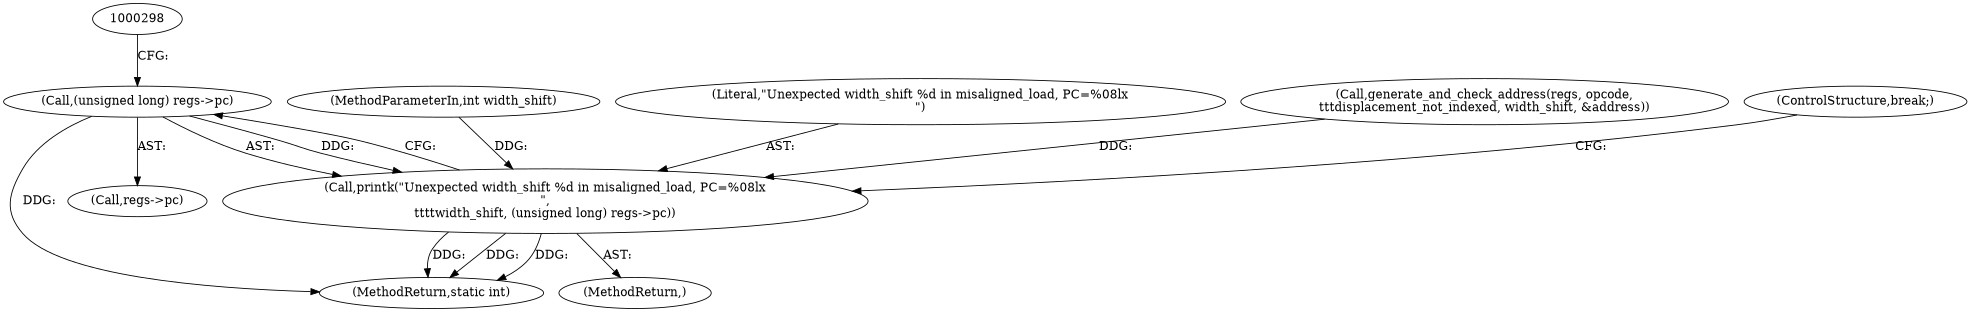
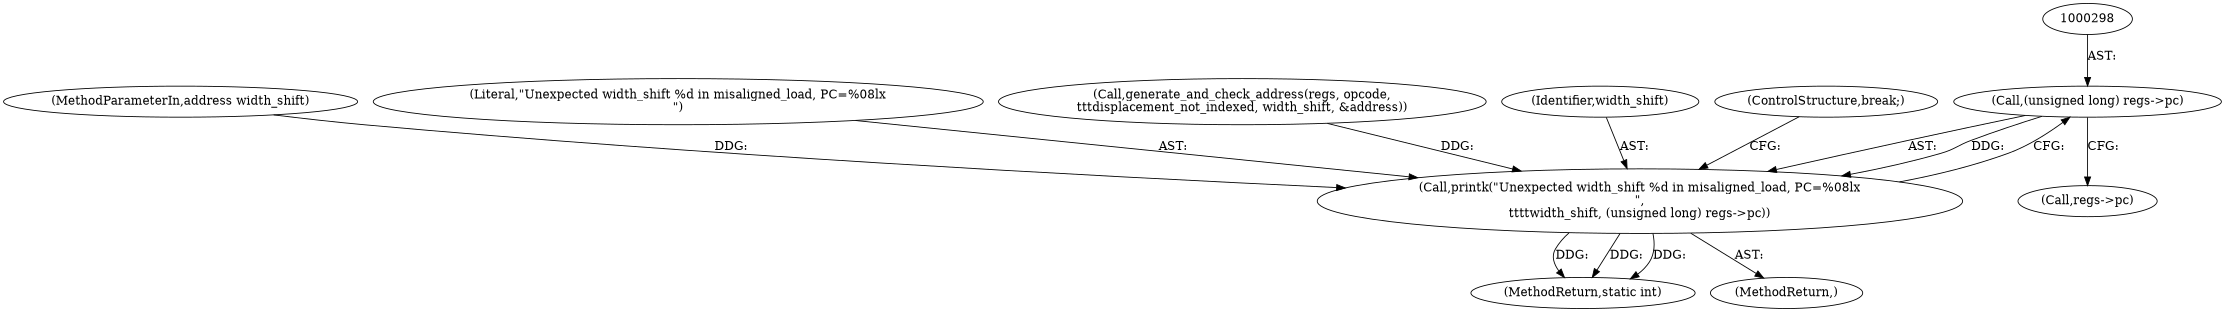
(155, 56) -> (2104, 56)
(444, 102) -> (181, 102)
none -> (1600, 102)
(154, 147) -> (2105, 147)
(84, 265) -> none
